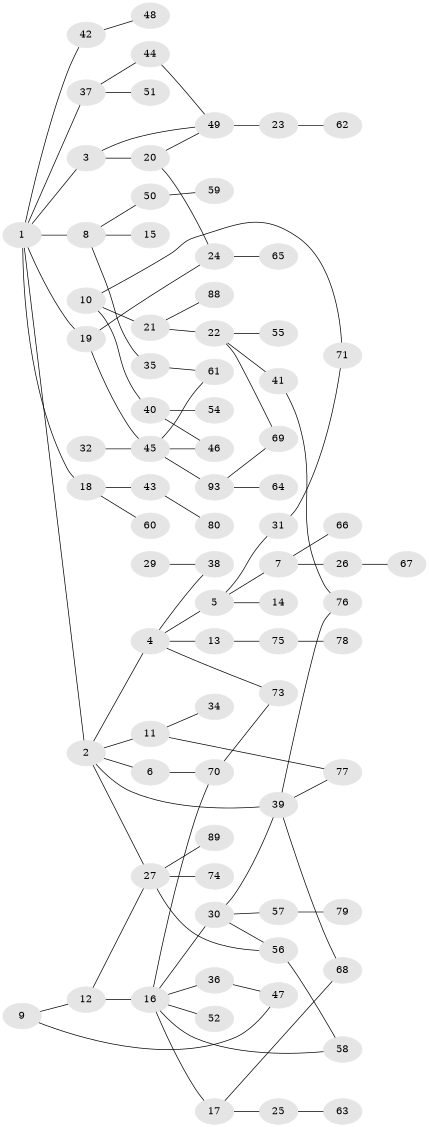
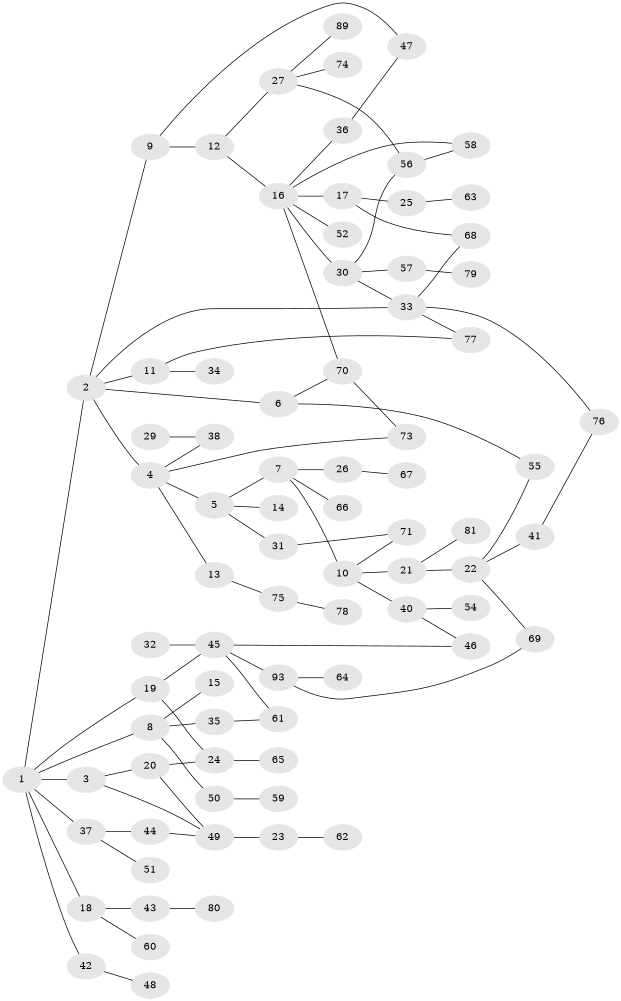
(214, 295) -> (471, 531)
none -> (413, 415)
none -> (316, 519)
(279, 805) -> (407, 307)
(118, 815) -> (118, 267)
